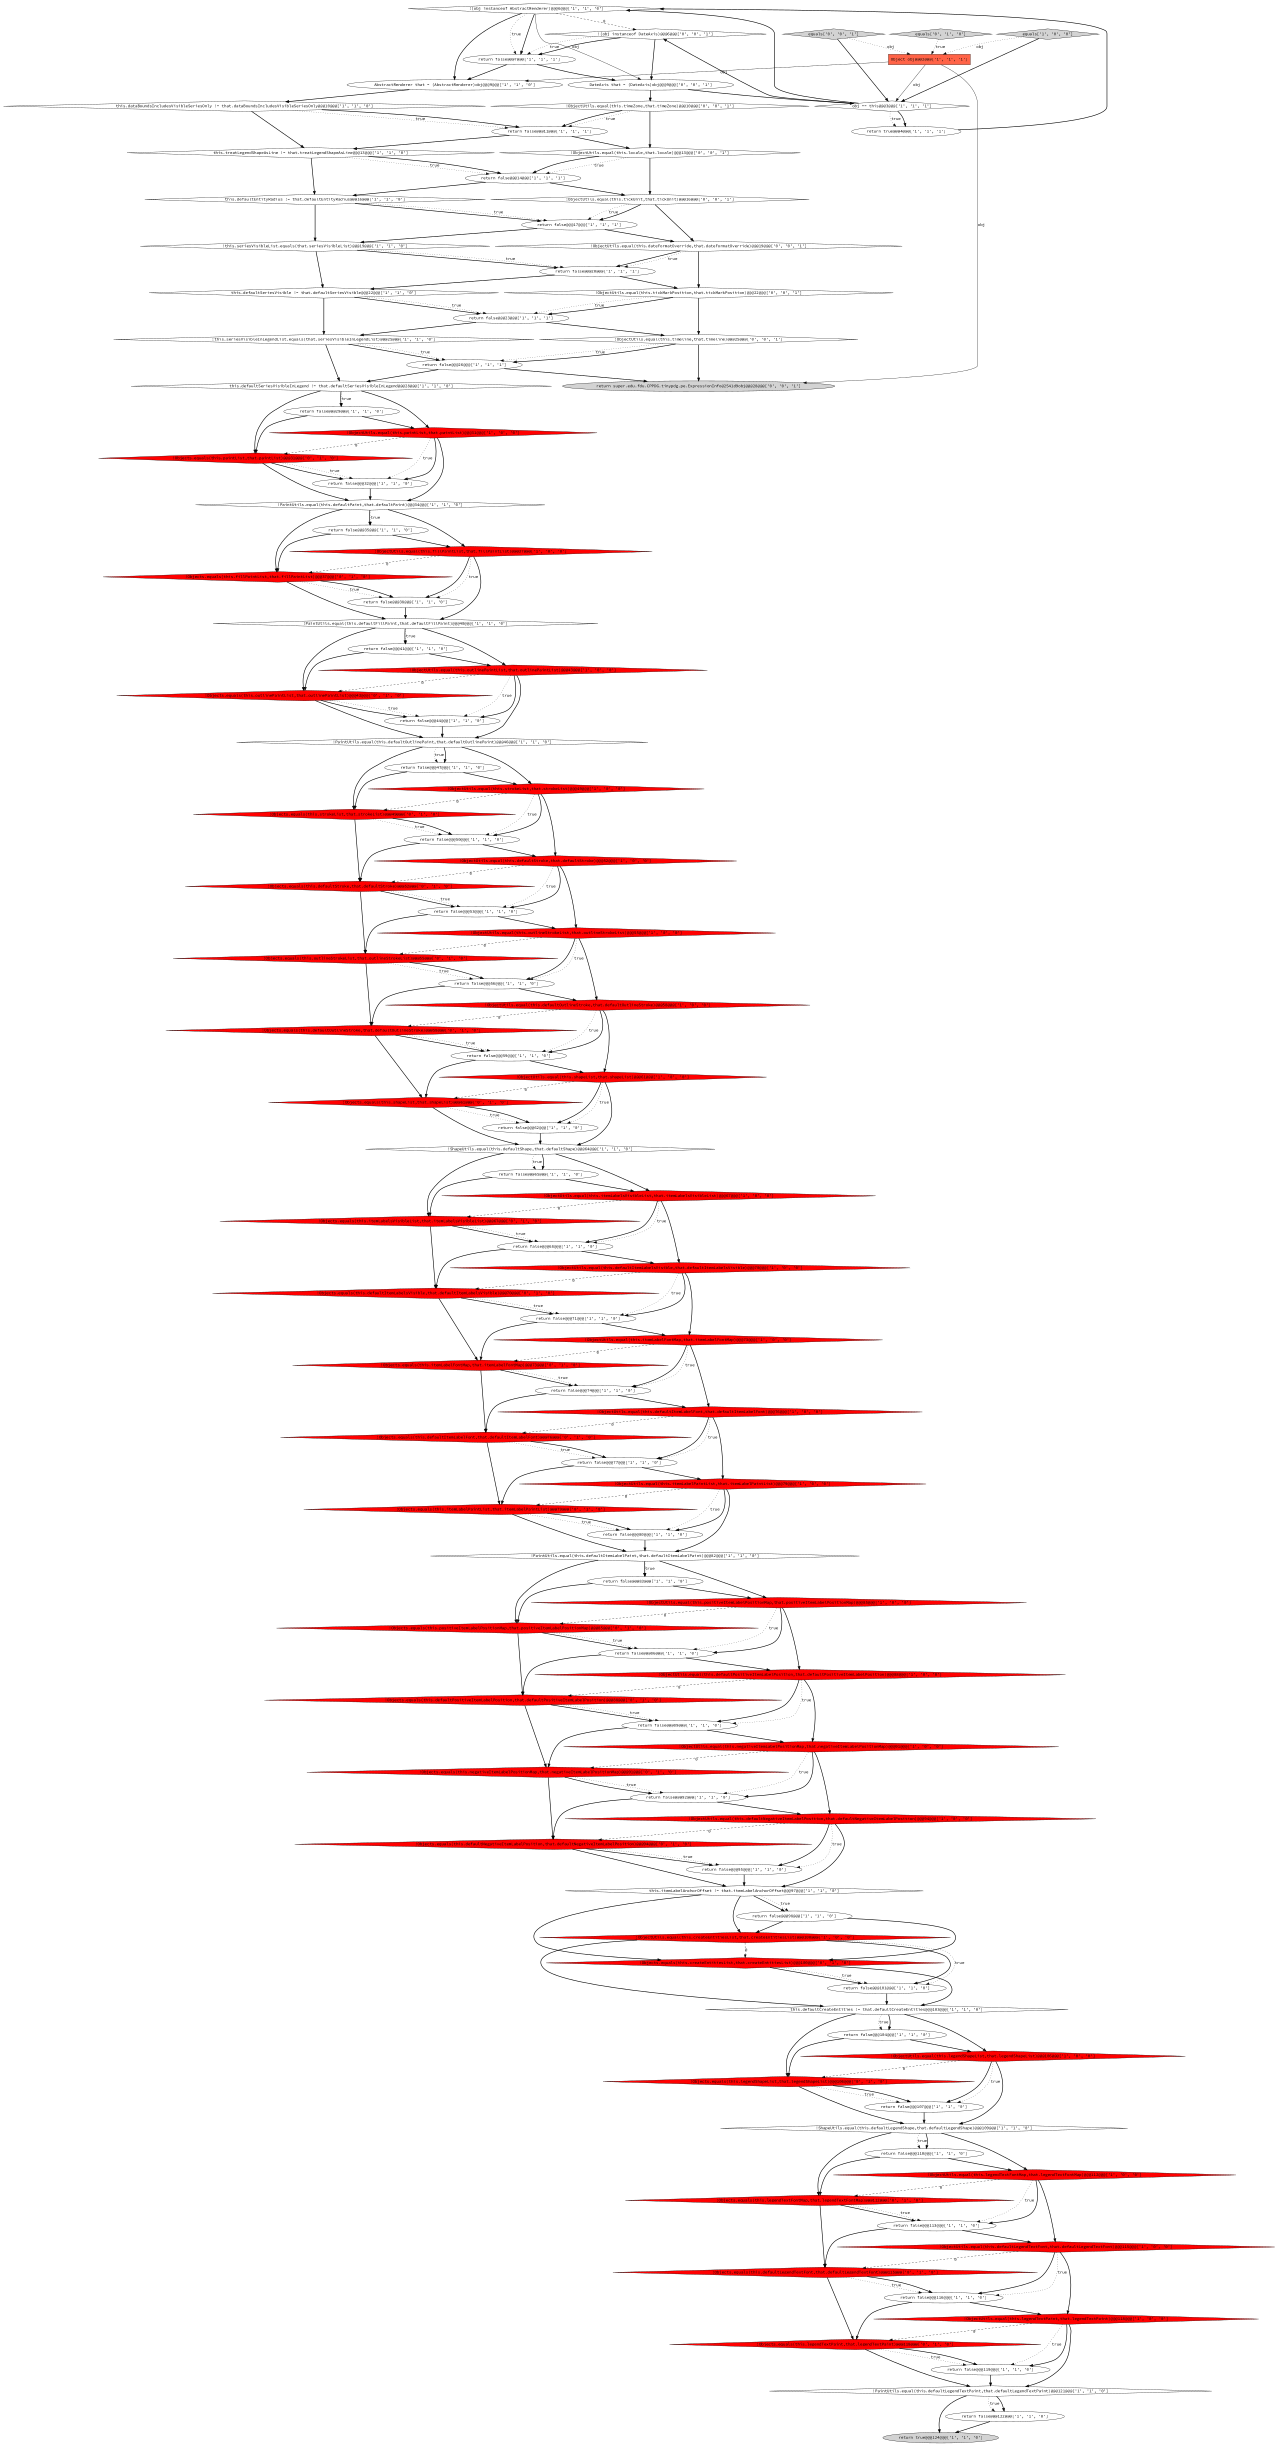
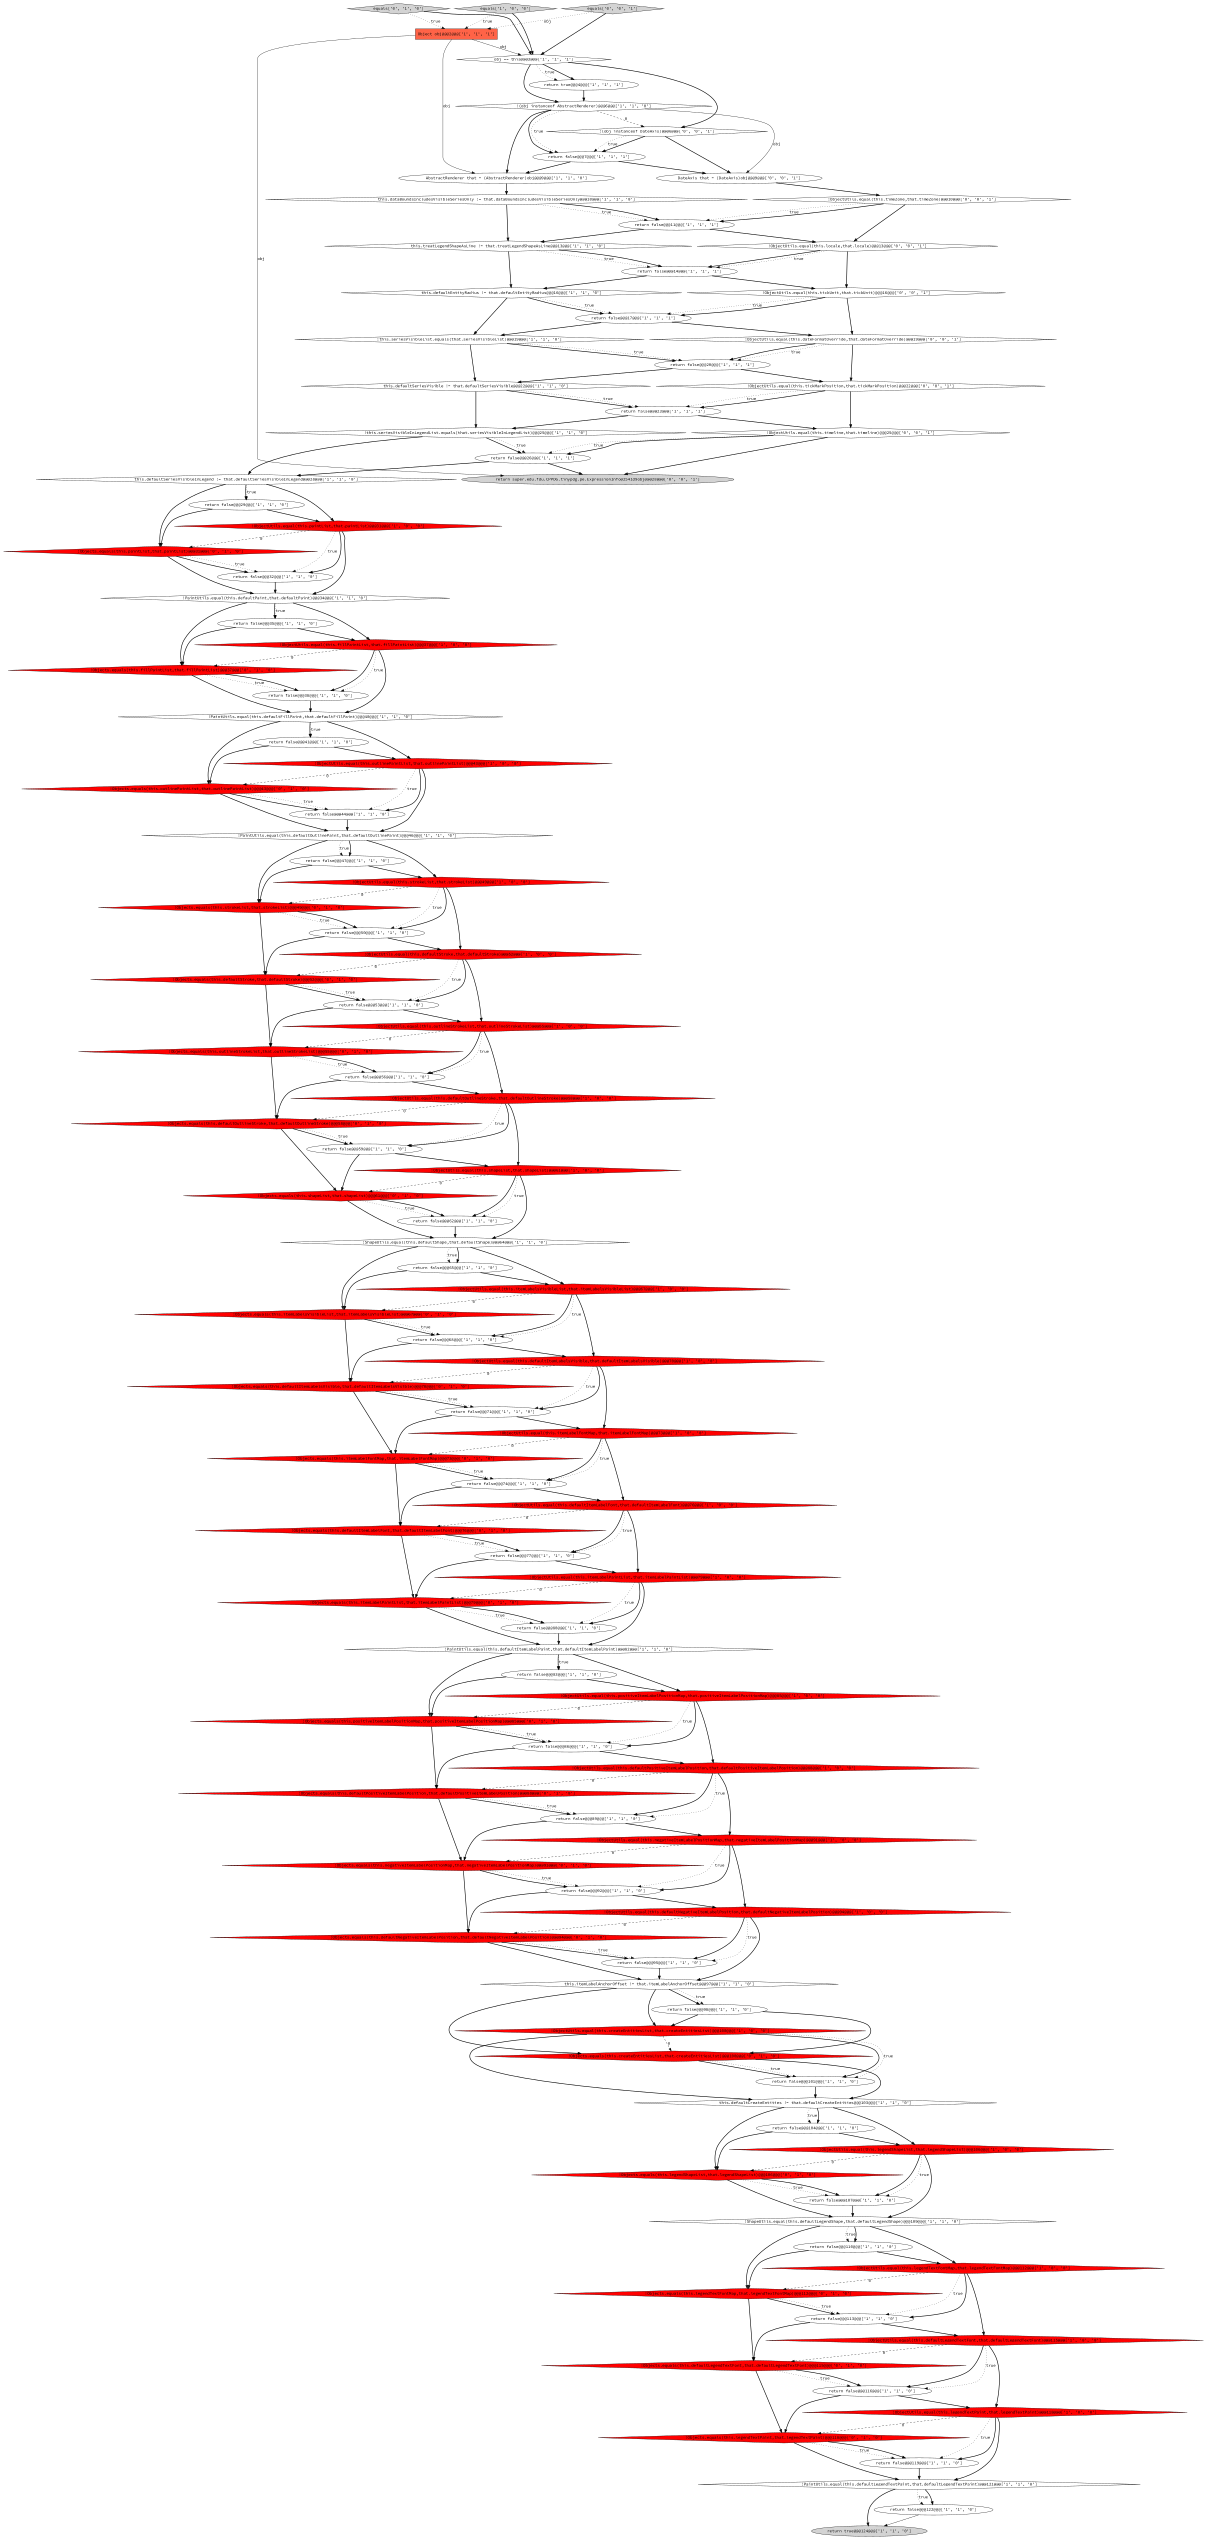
(980, 47) -> (488, 21)
(769, 98) -> (486, 15)
(974, 2427) -> (903, 2520)
